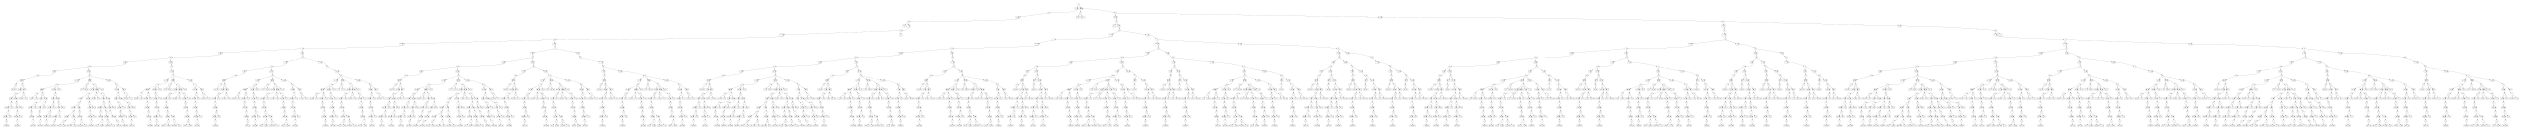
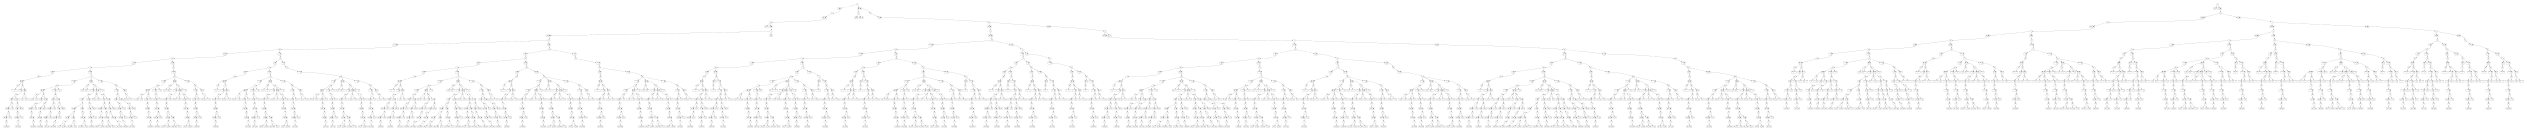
(1116, 17) -> none
